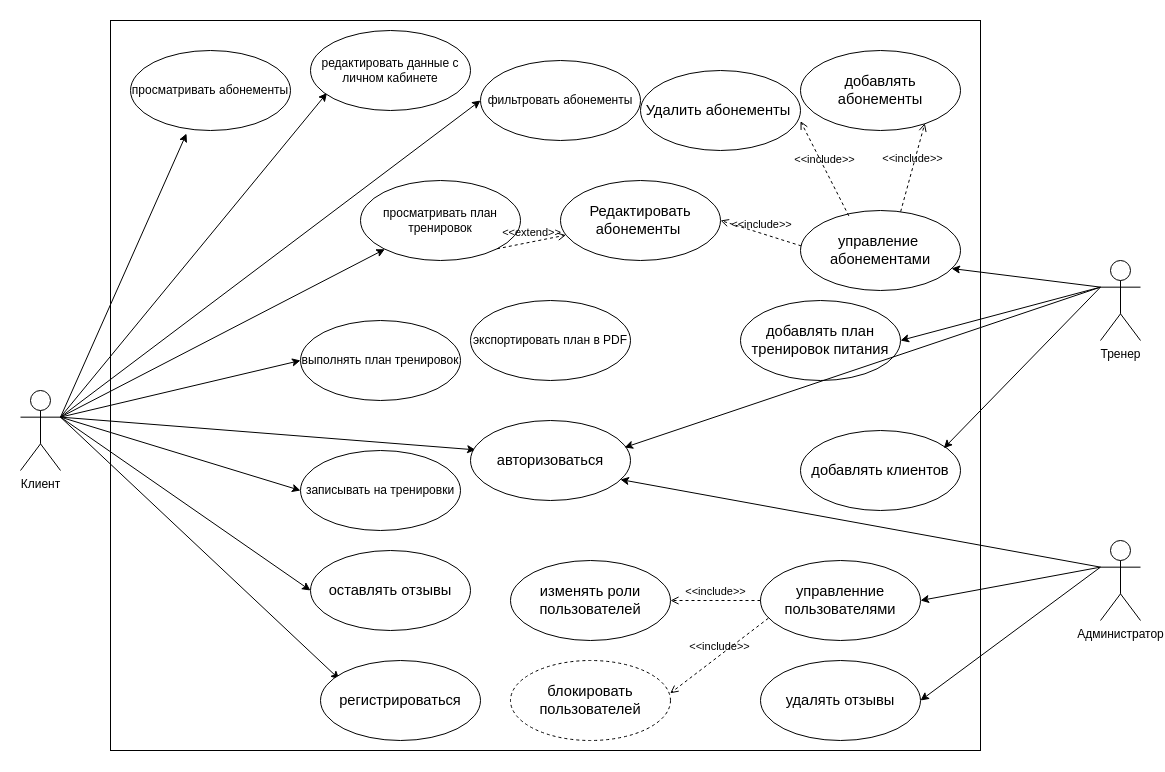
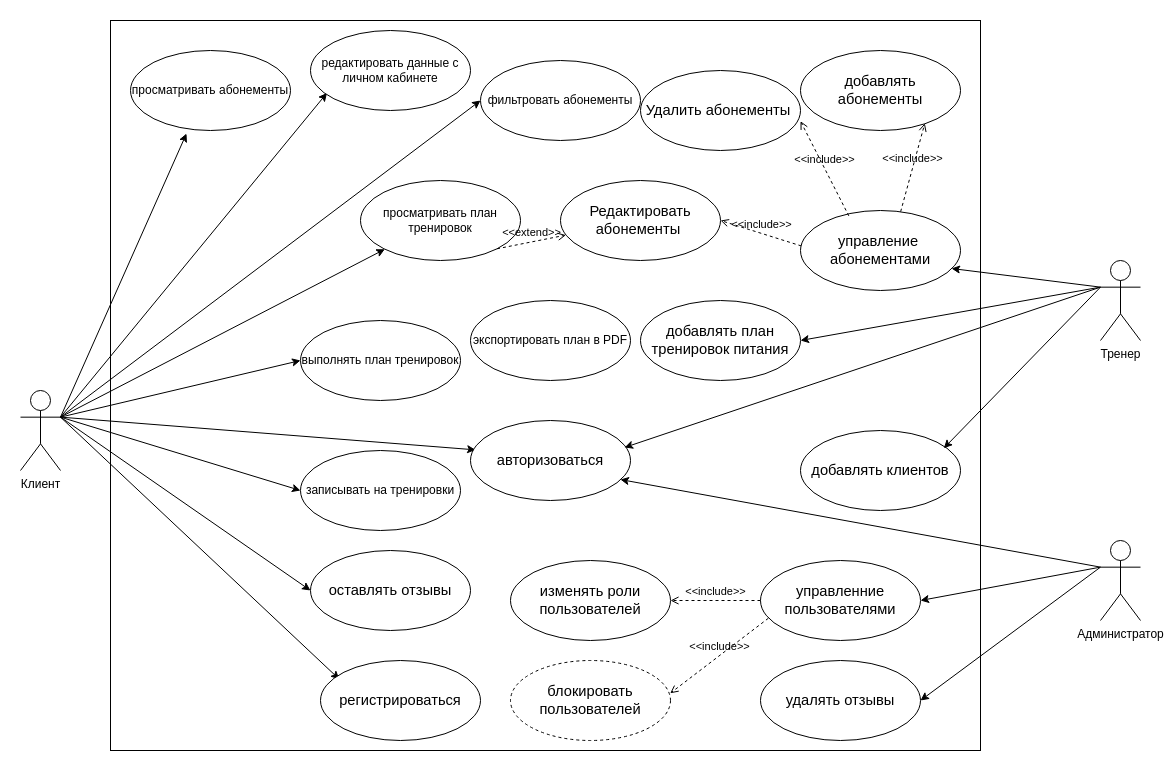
(821, 341) -> (721, 341)
